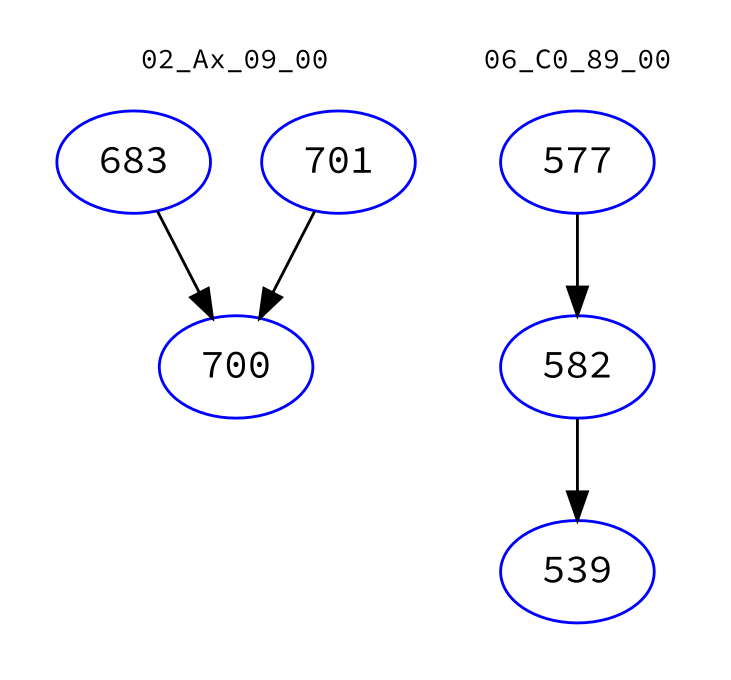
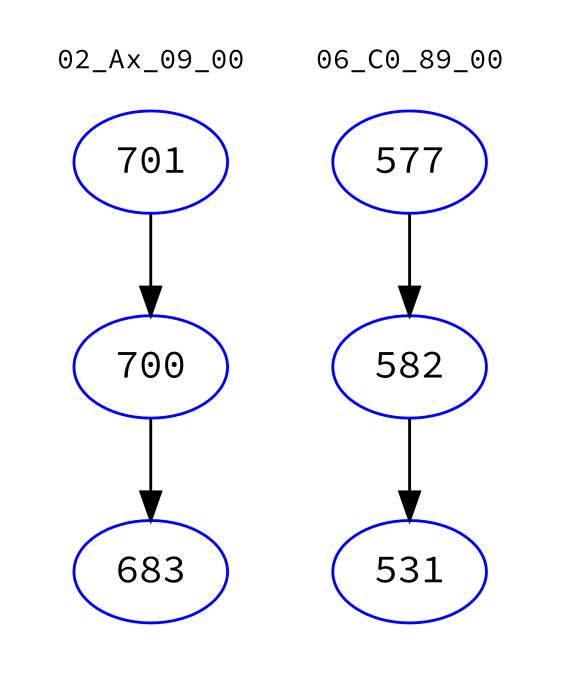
(178, 252) -> (151, 455)
(577, 572) -> (410, 572)
